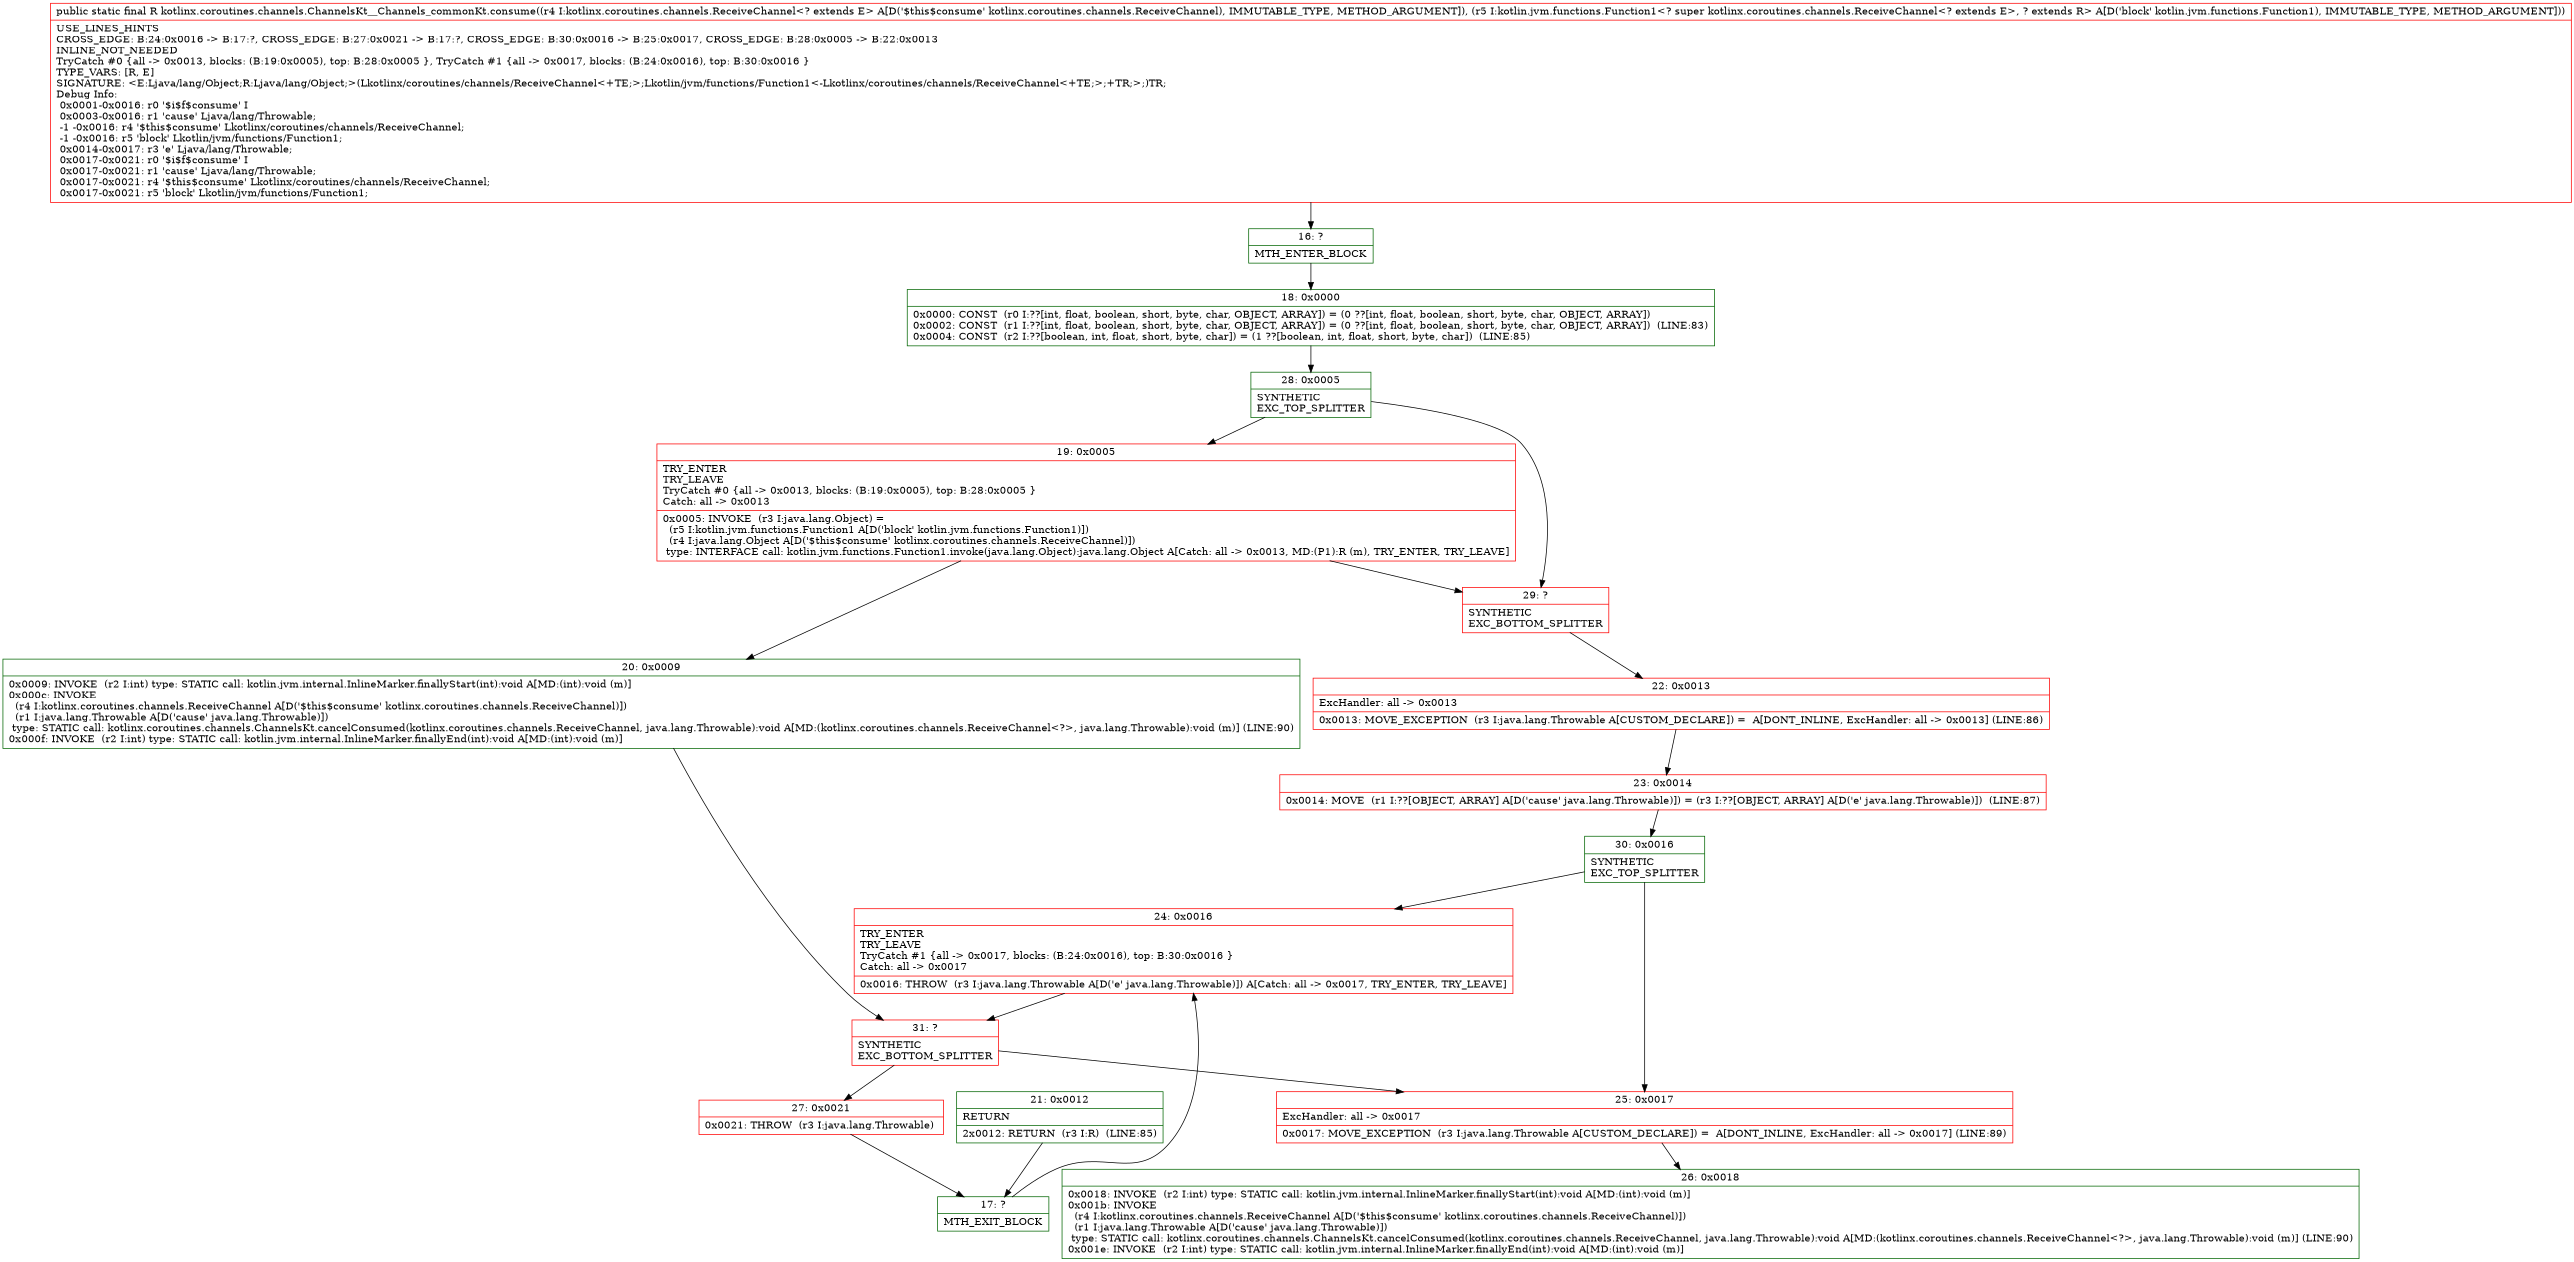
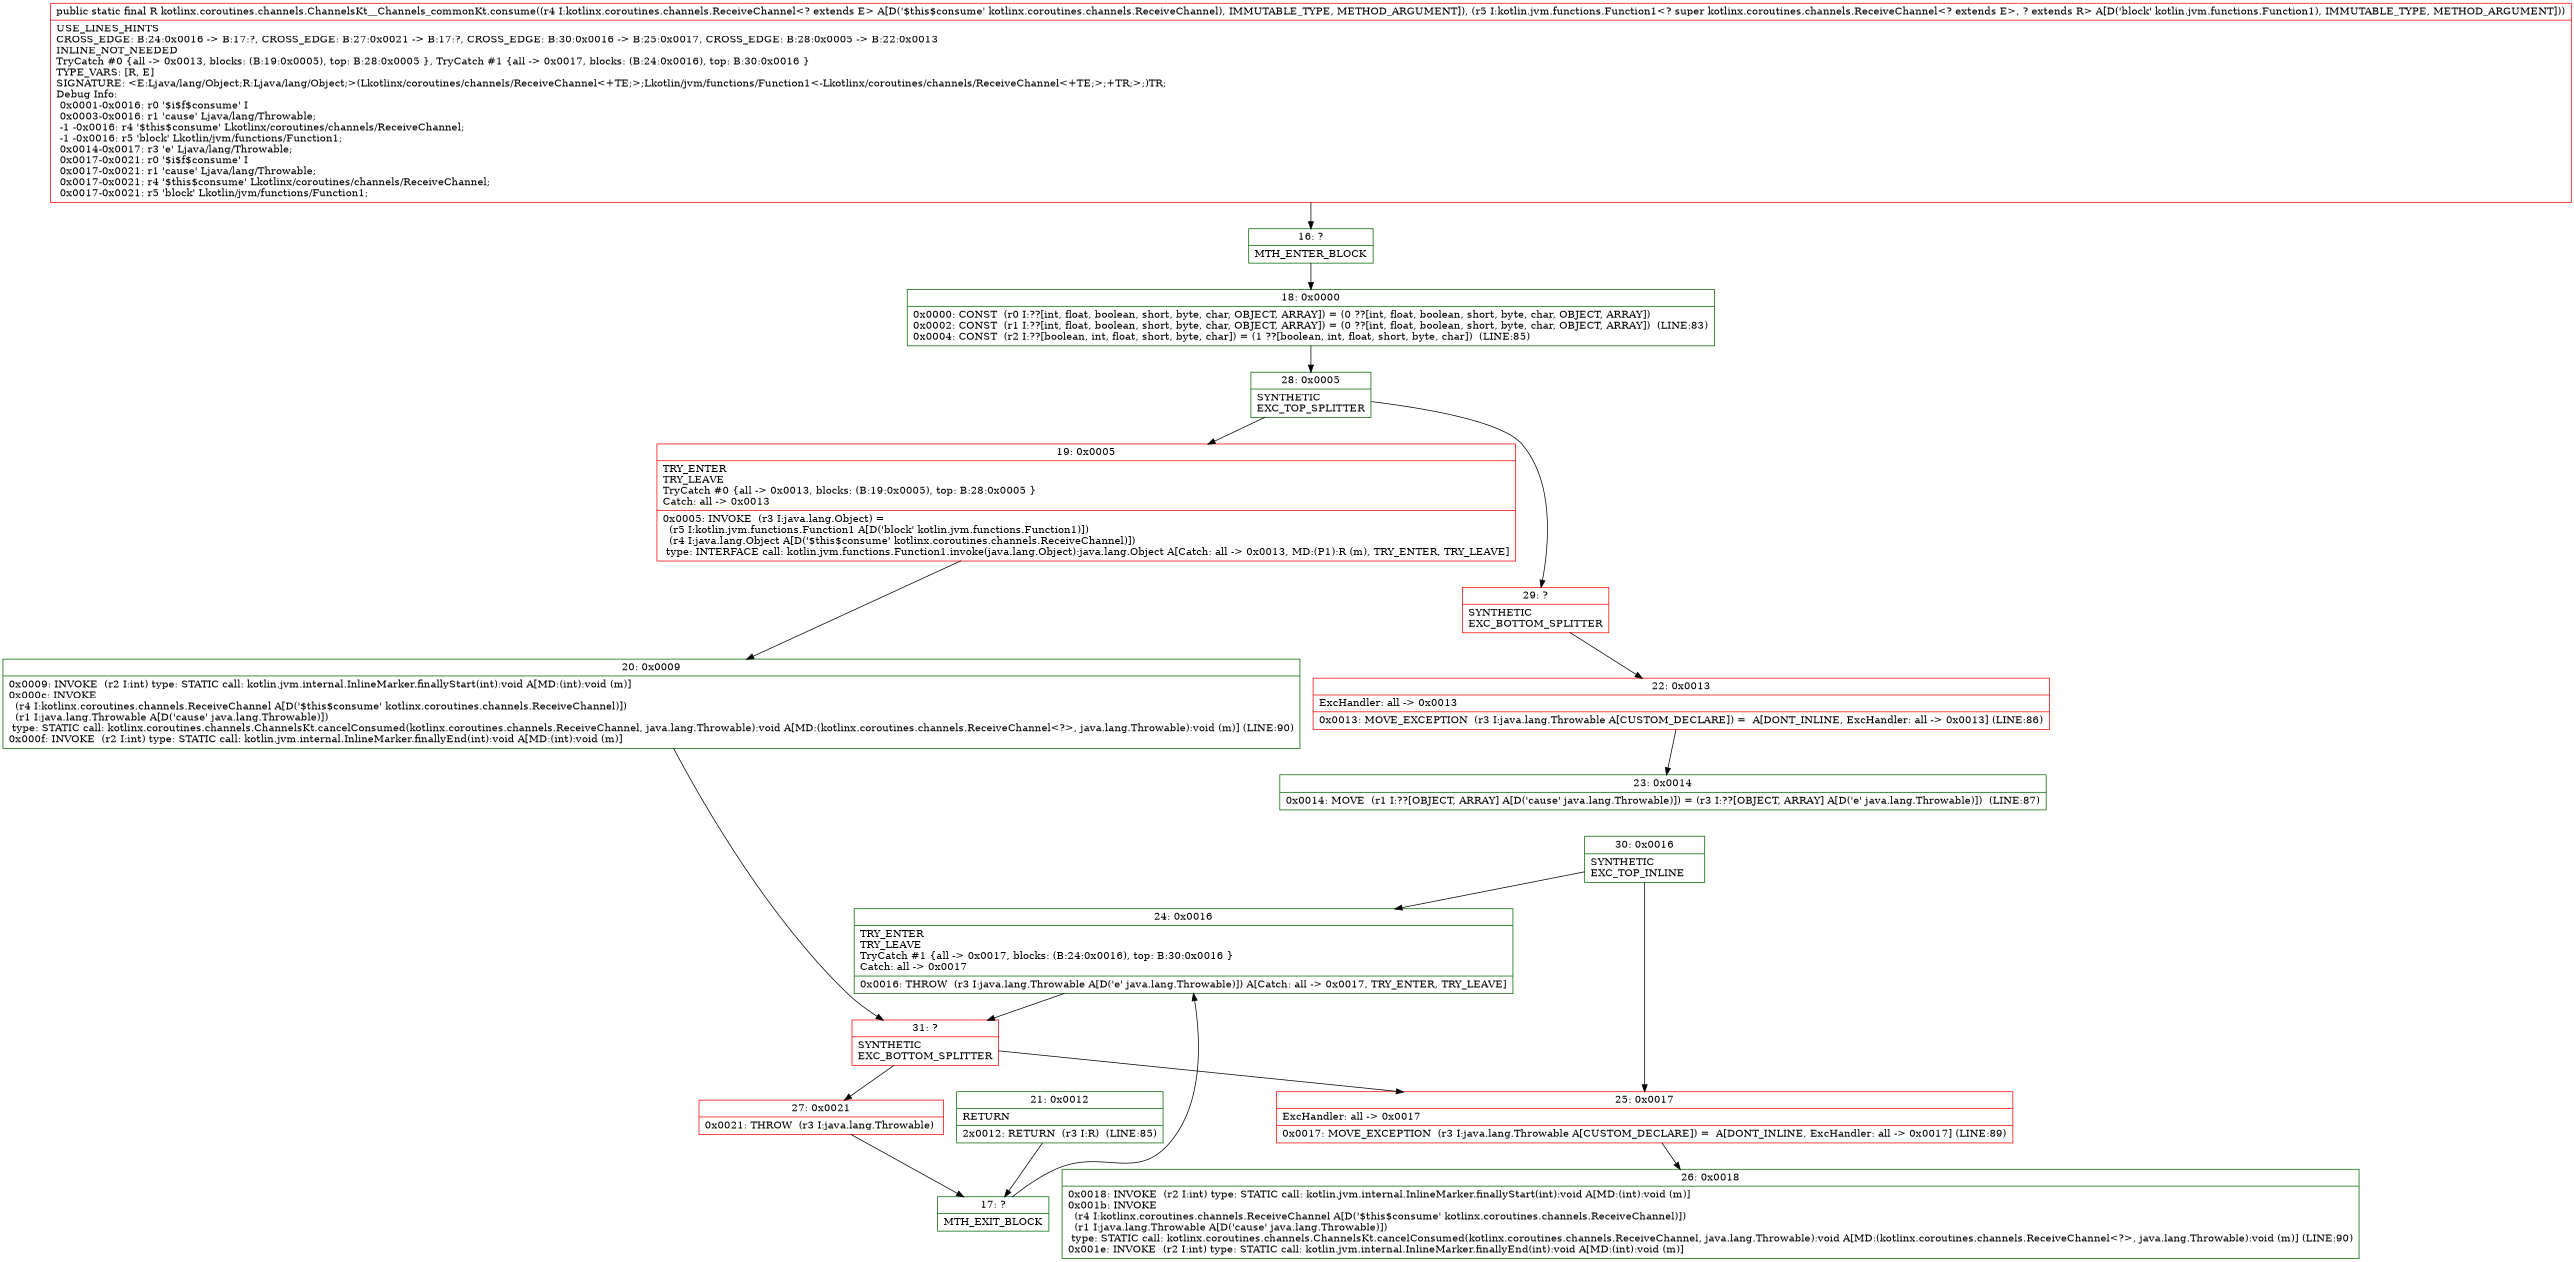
(1392, 576) -> none
(1663, 792) -> (1663, 792)
(1656, 819) -> none
(1645, 873) -> (1638, 873)
(1184, 951) -> (1184, 951)
